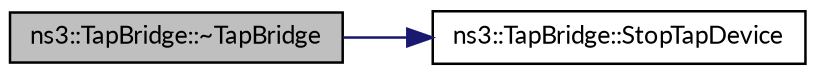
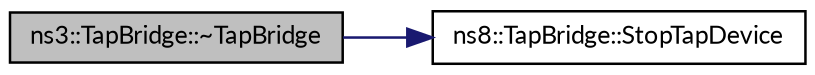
(619, 38) -> (619, 38)
